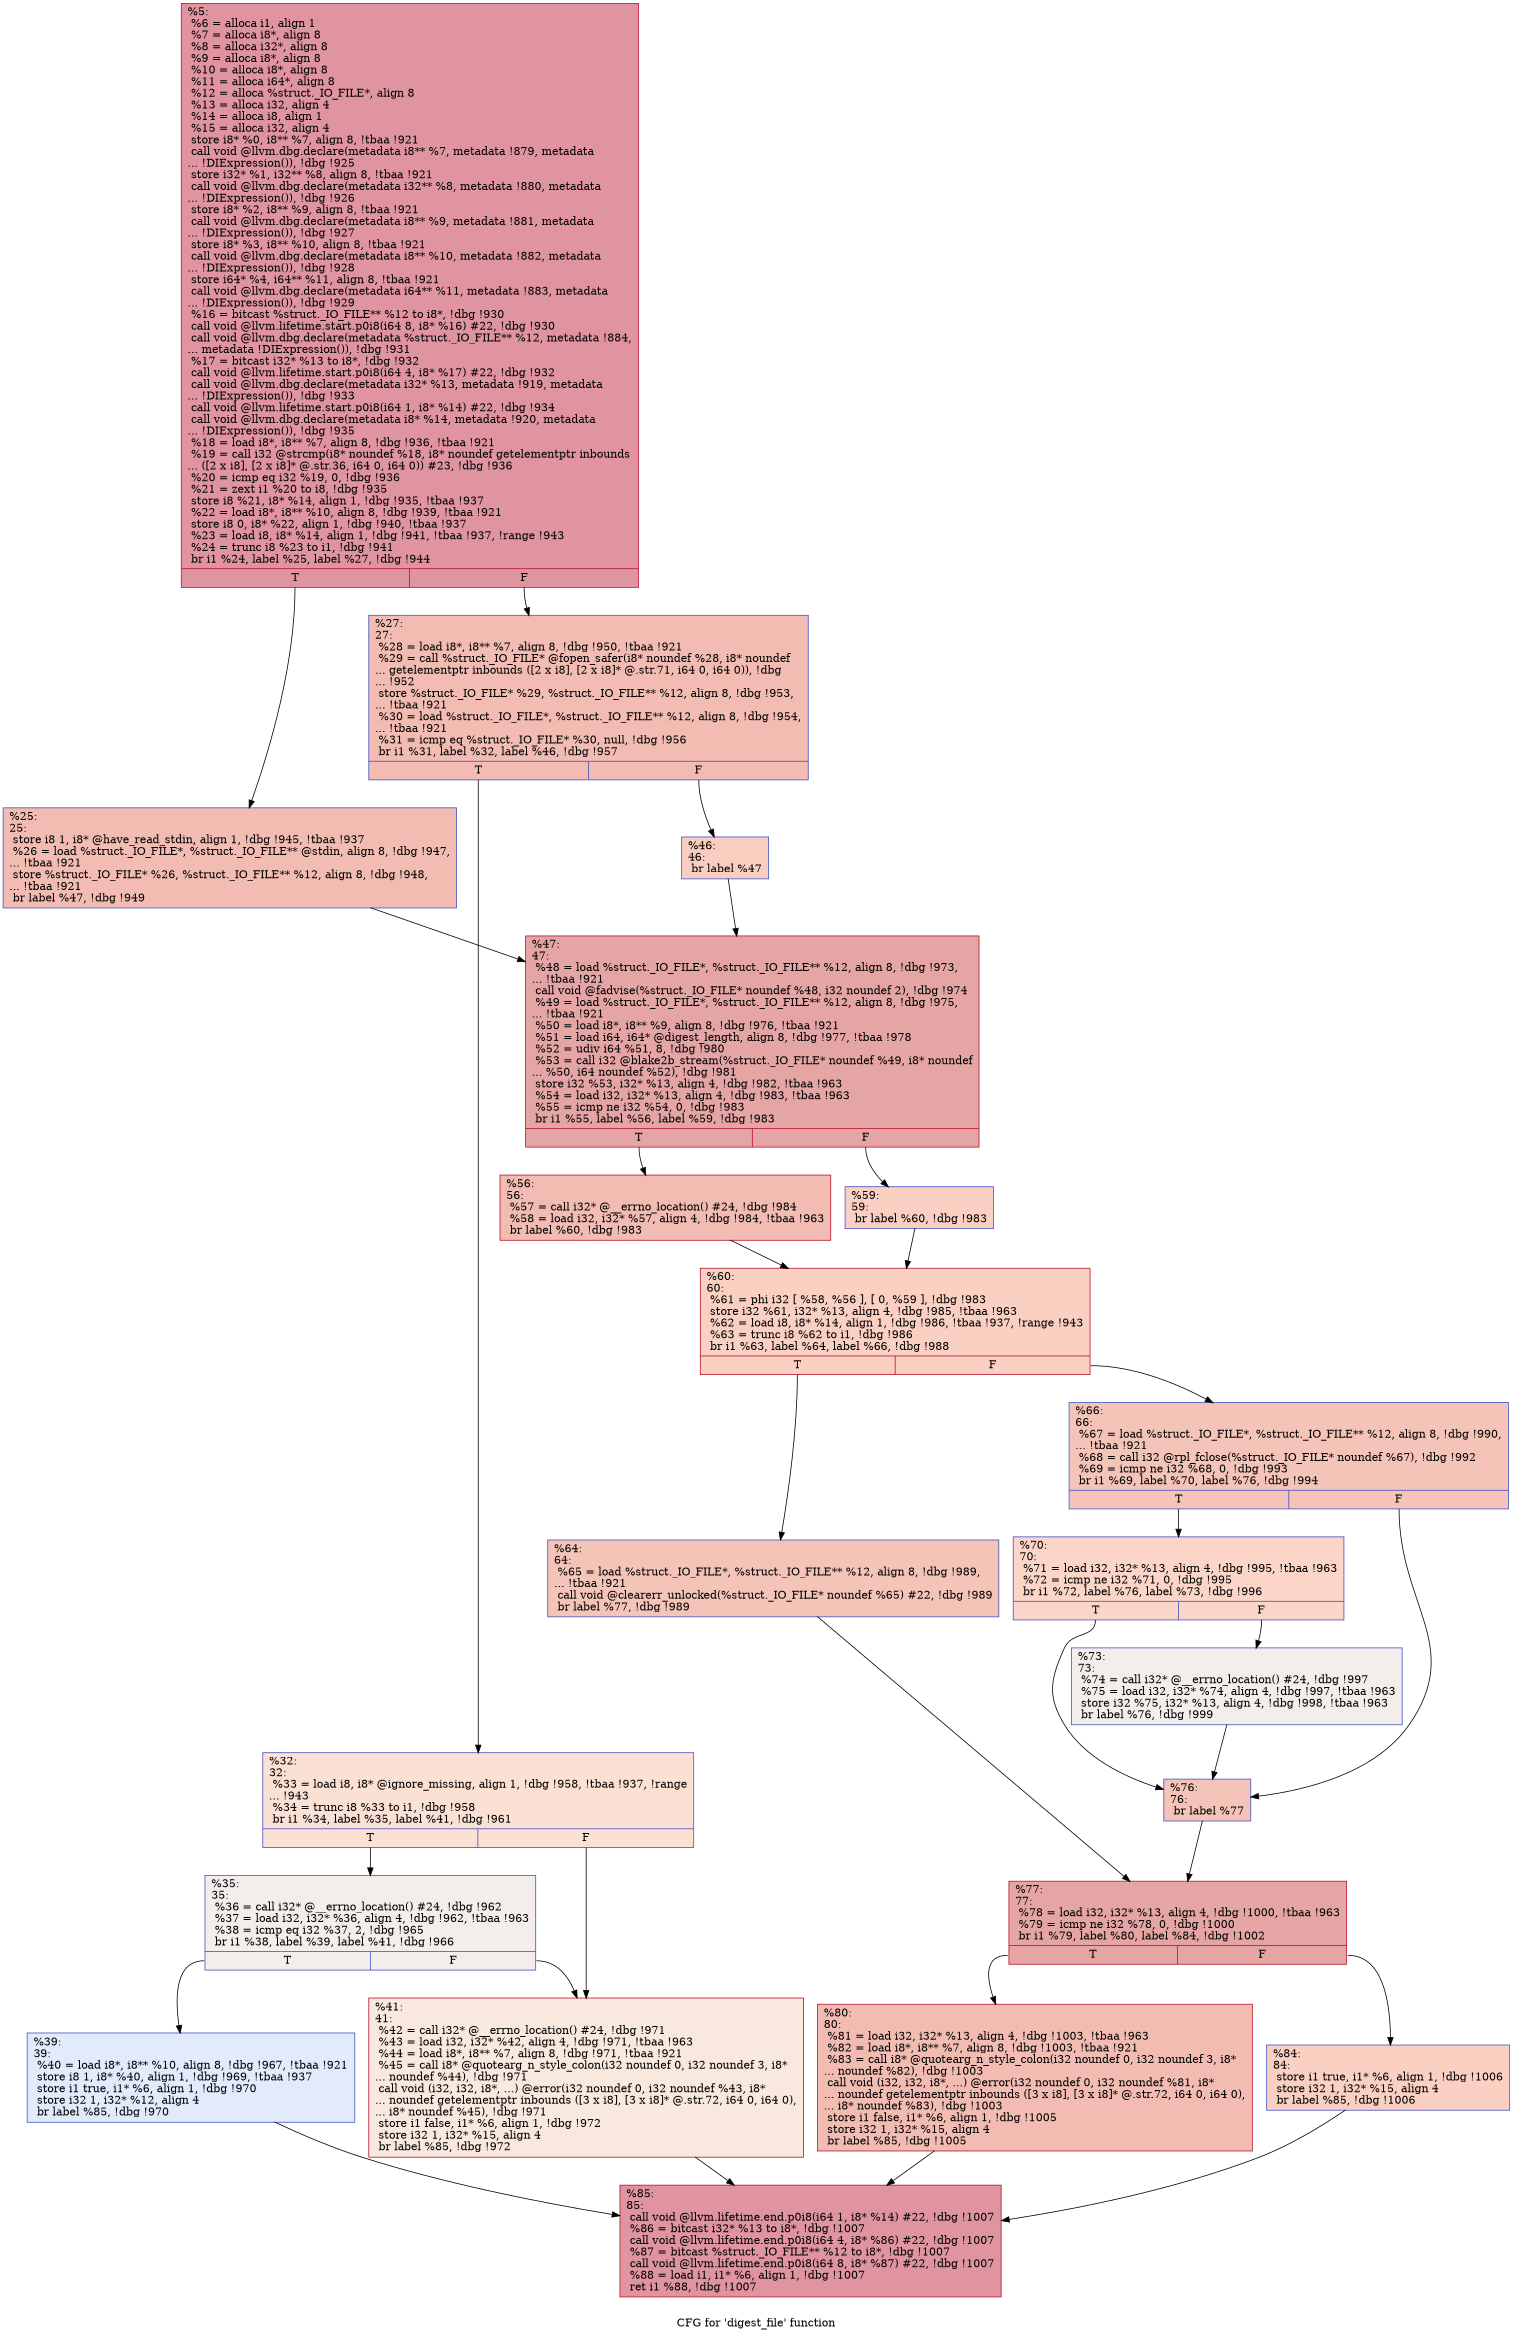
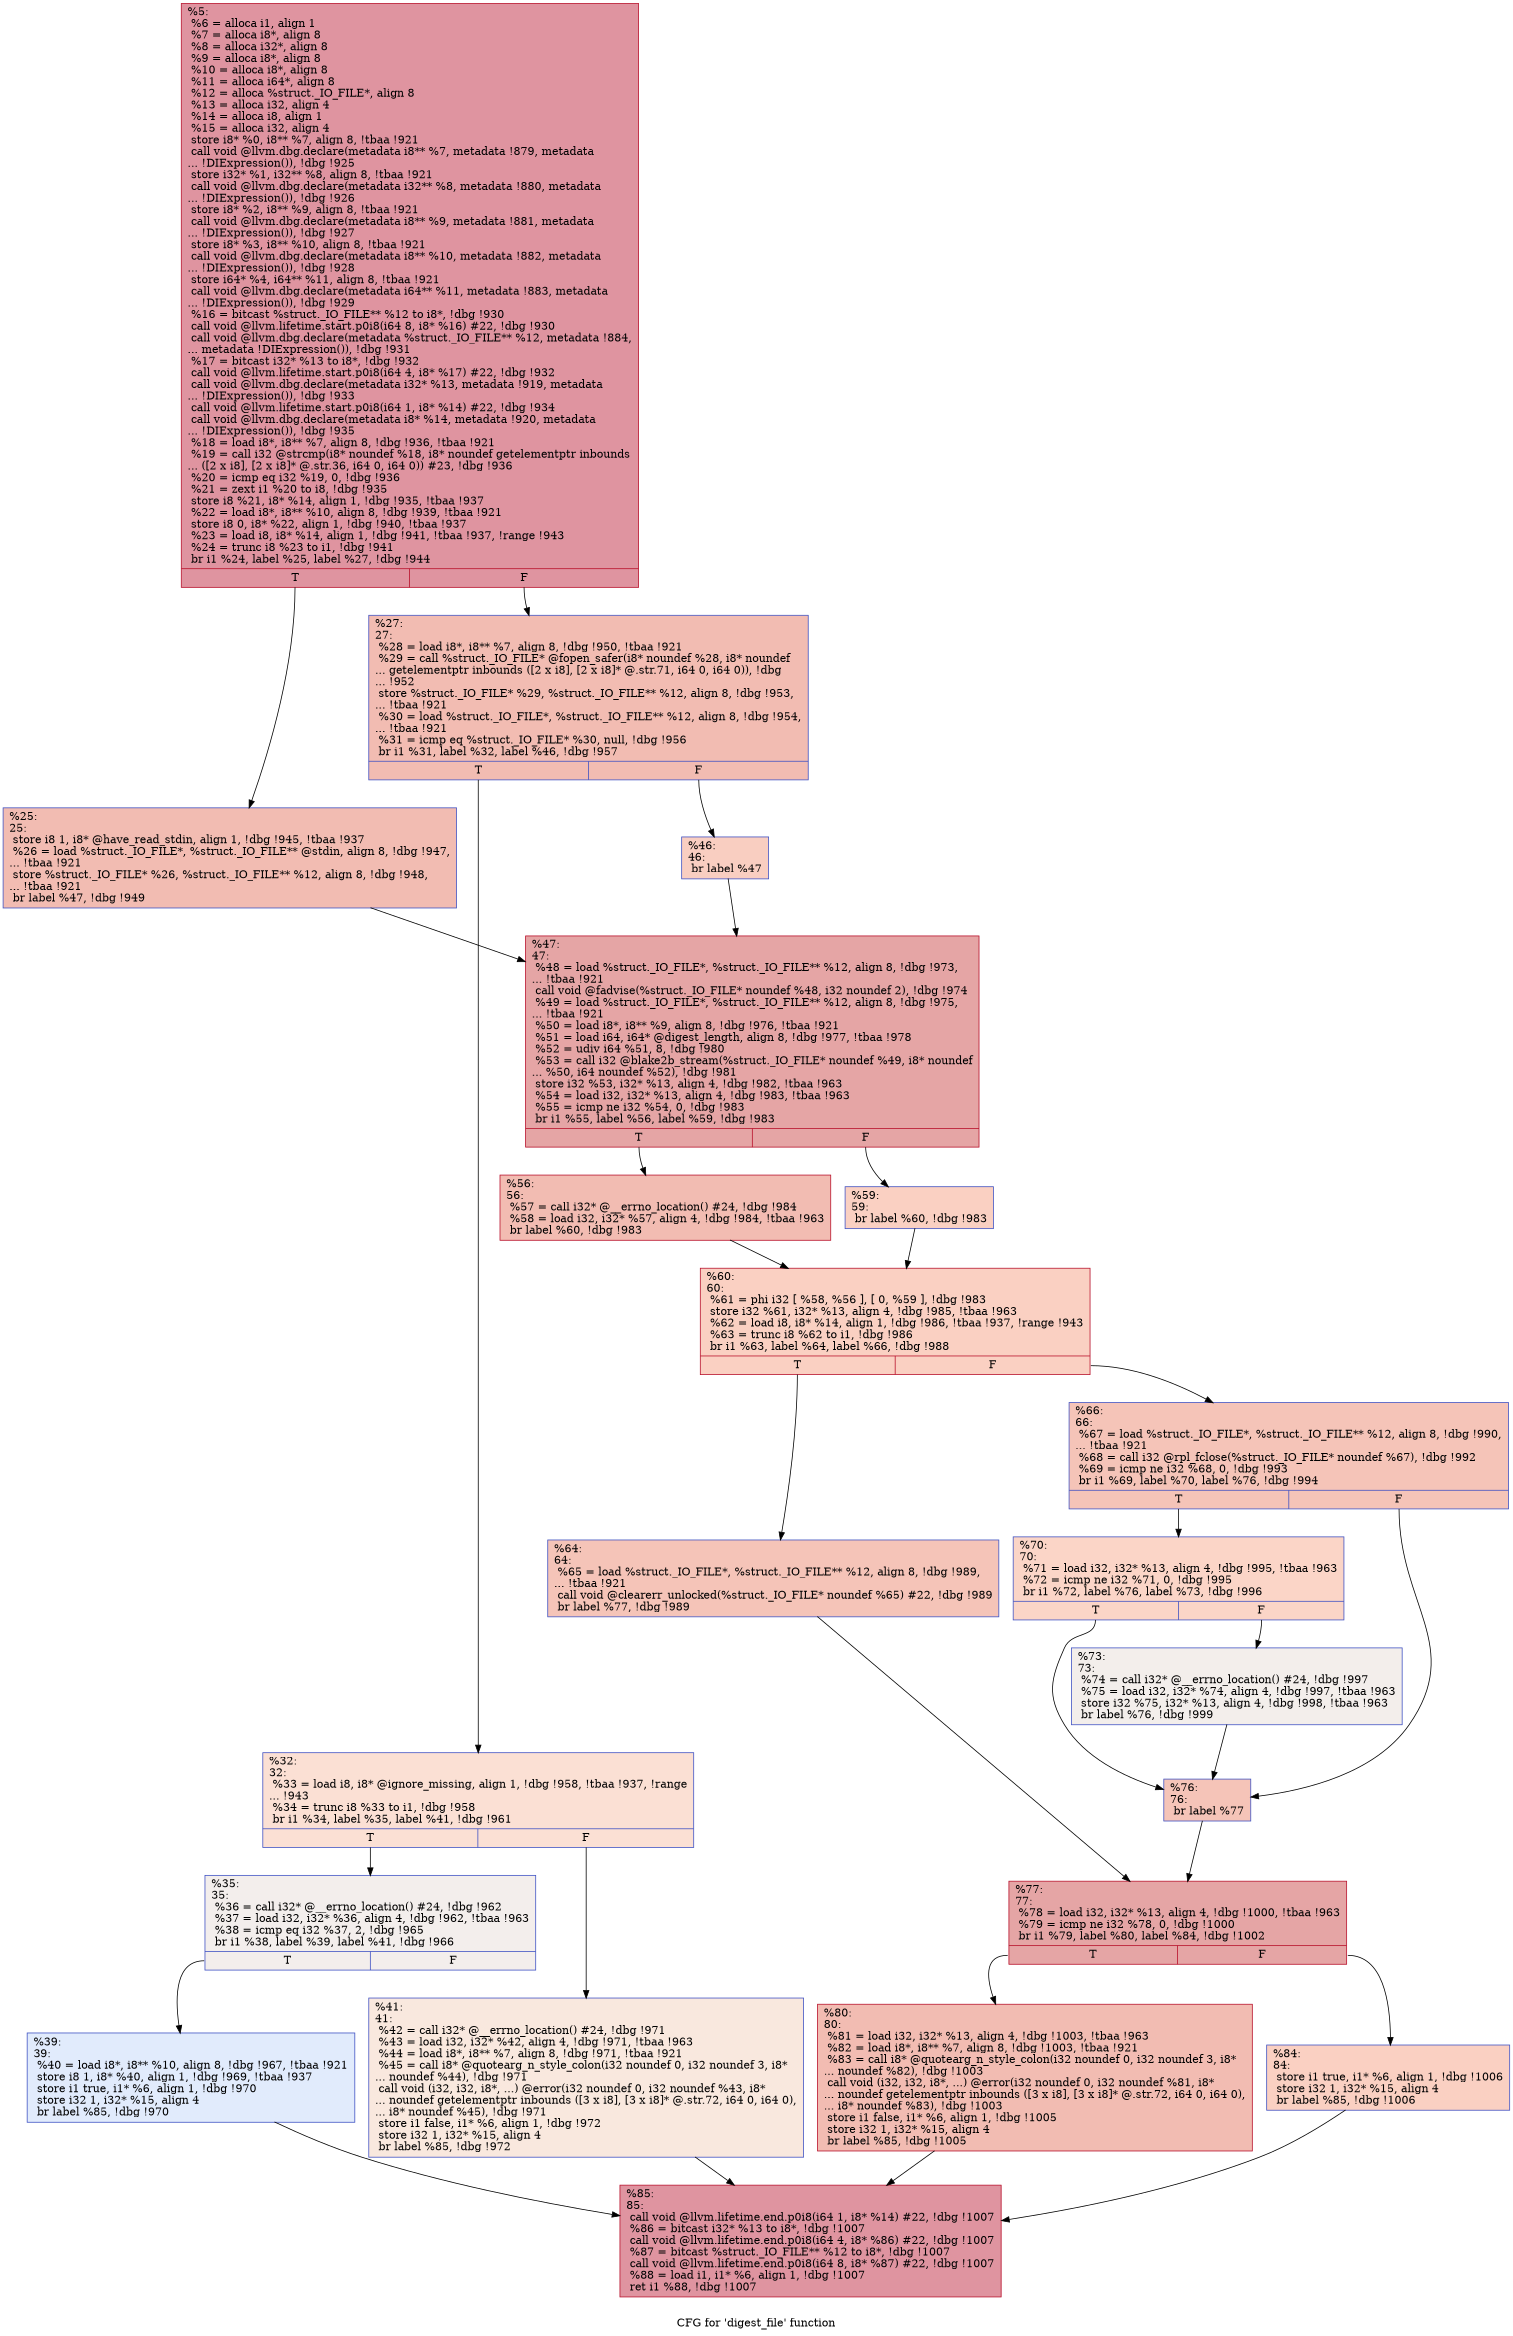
(560, 1970) -> none
(586, 2078) -> (586, 2078)
(116, 2101) -> (116, 2101)
